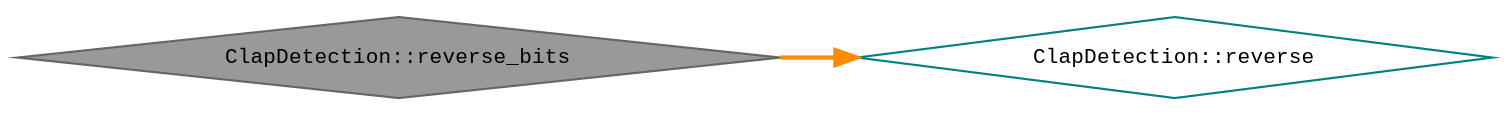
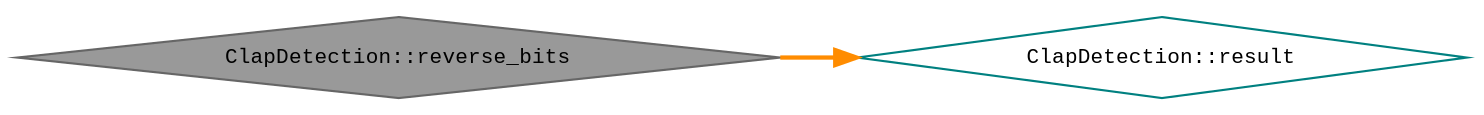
(1175, 58) -> (1162, 58)
